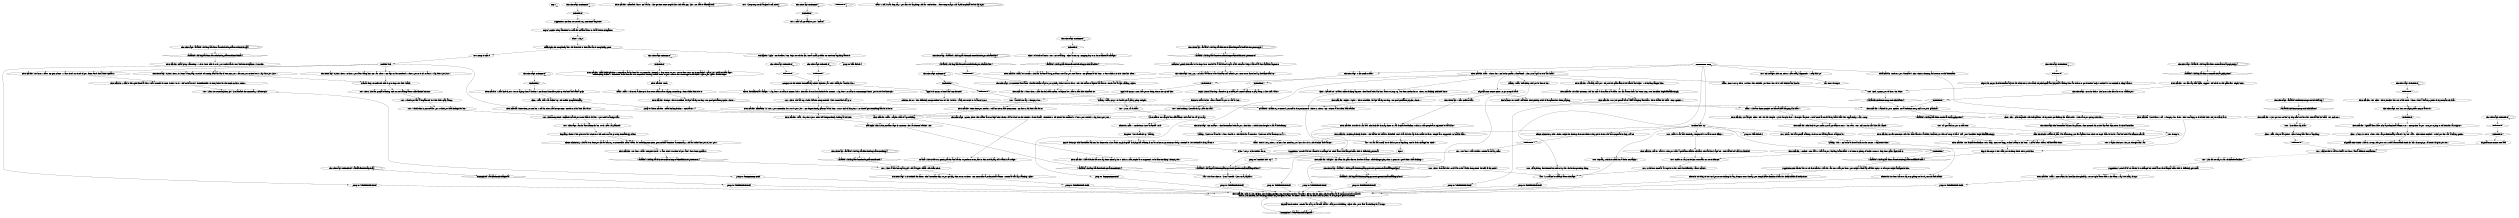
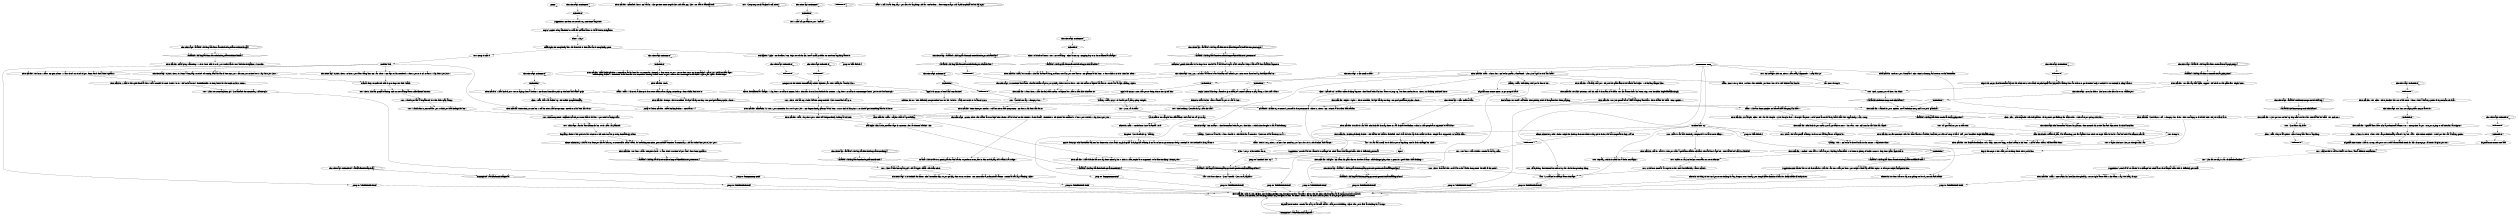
(553, 5) -> (552, 5)
